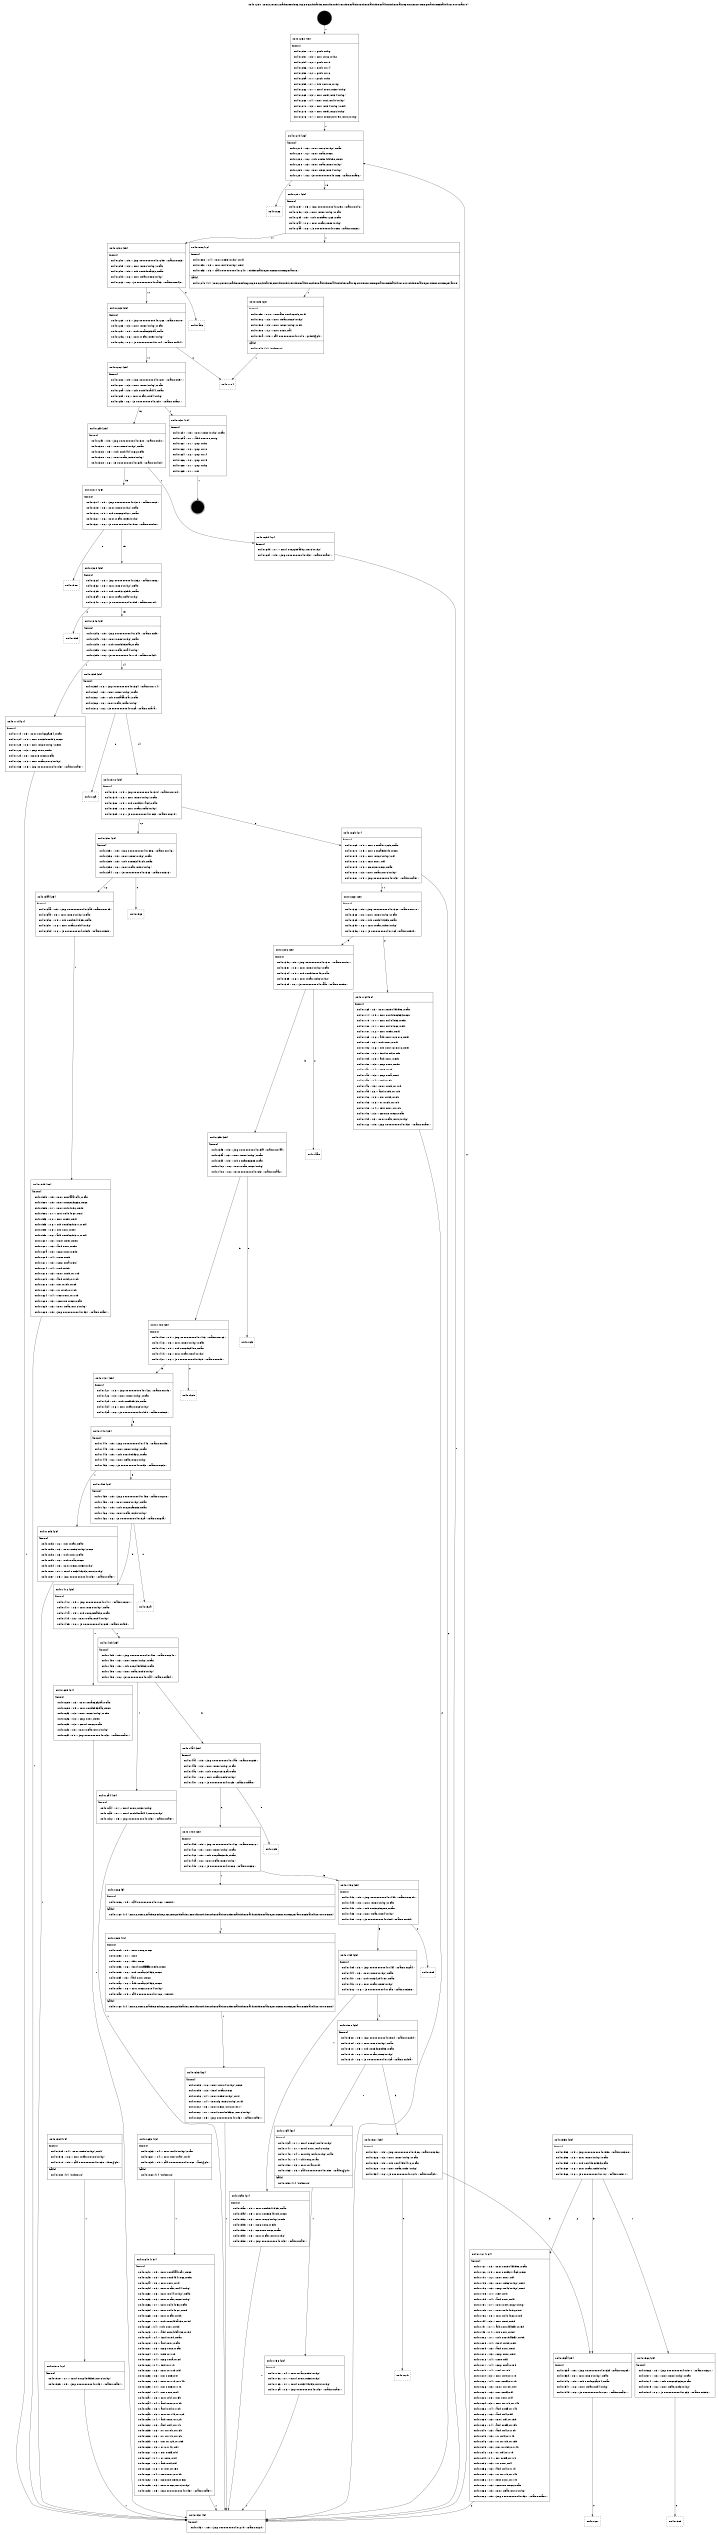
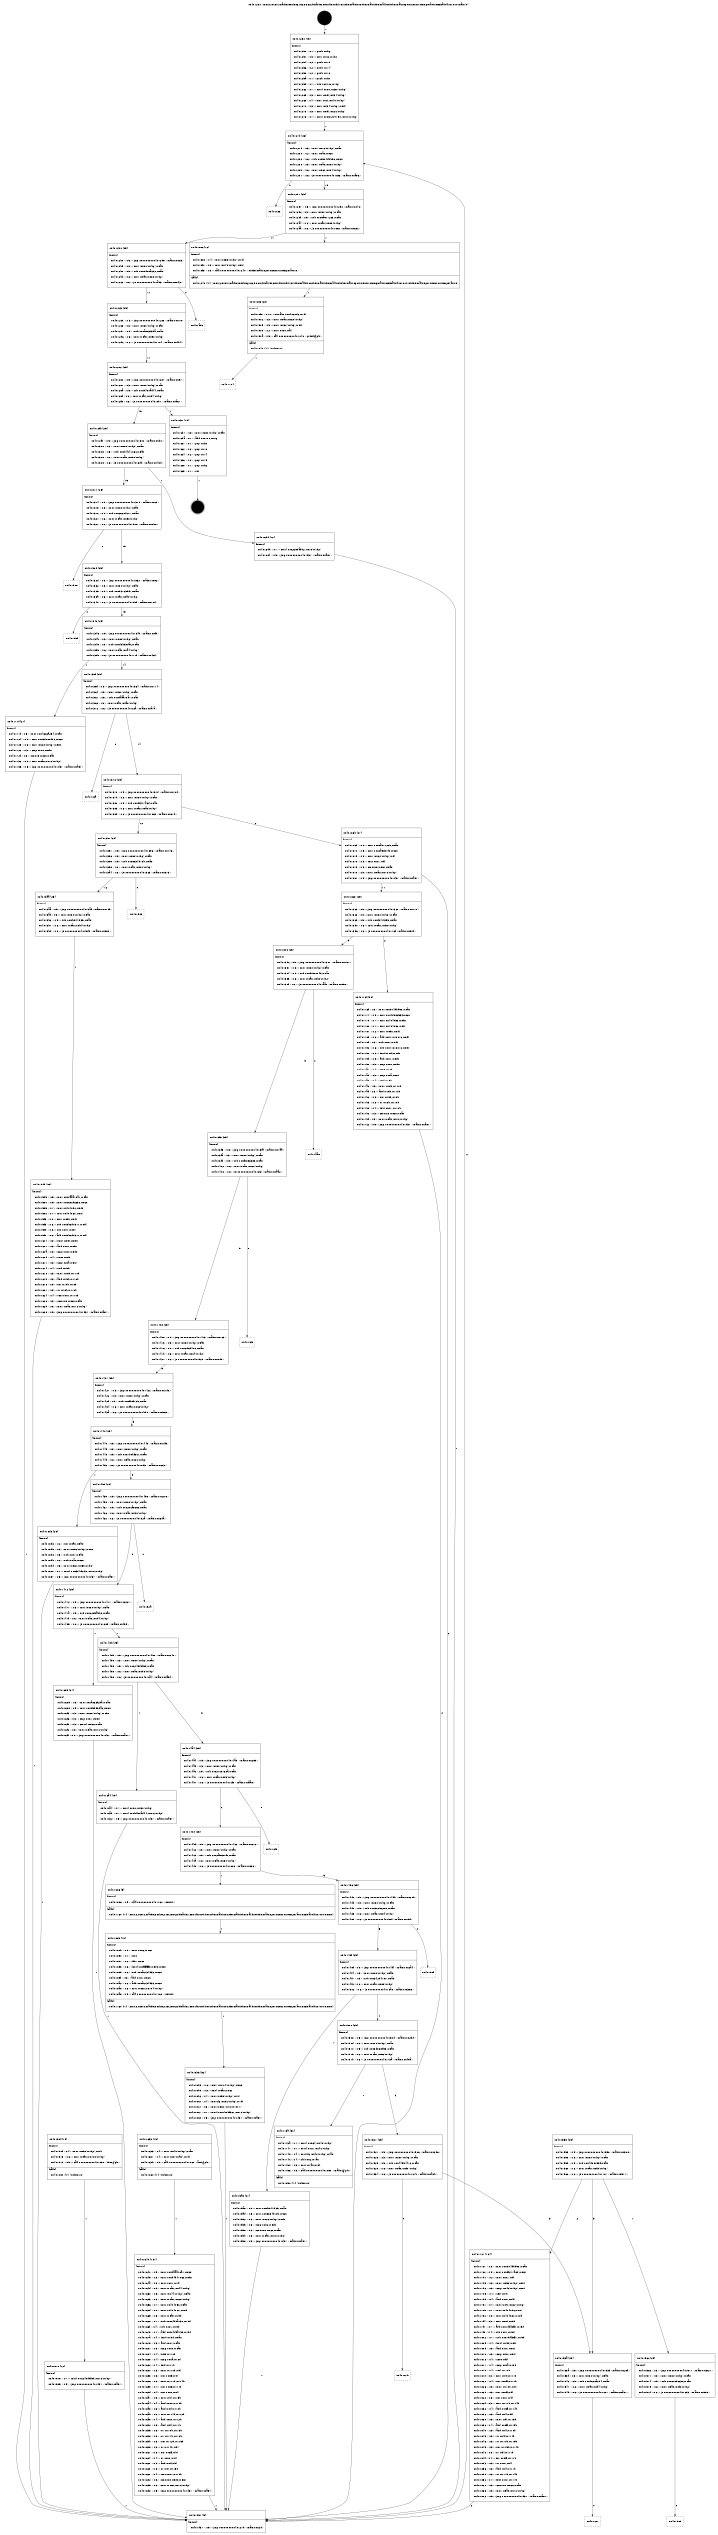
(198, 363) -> none
(188, 1395) -> none
(304, 2375) -> none
